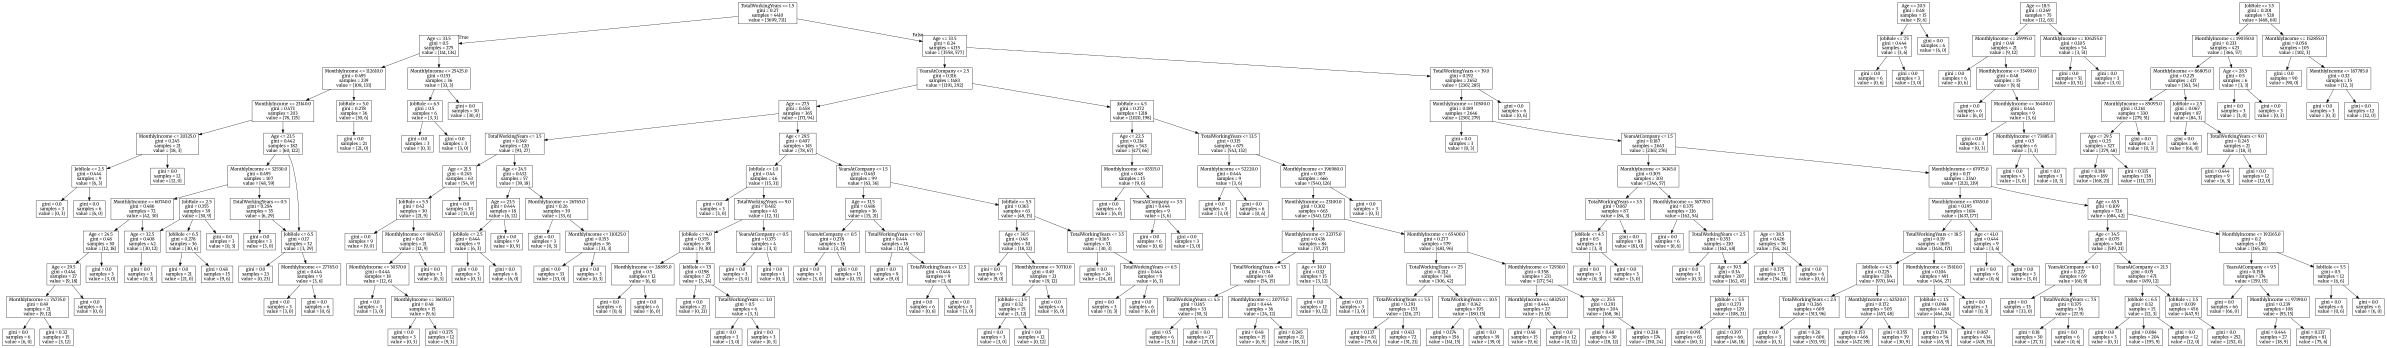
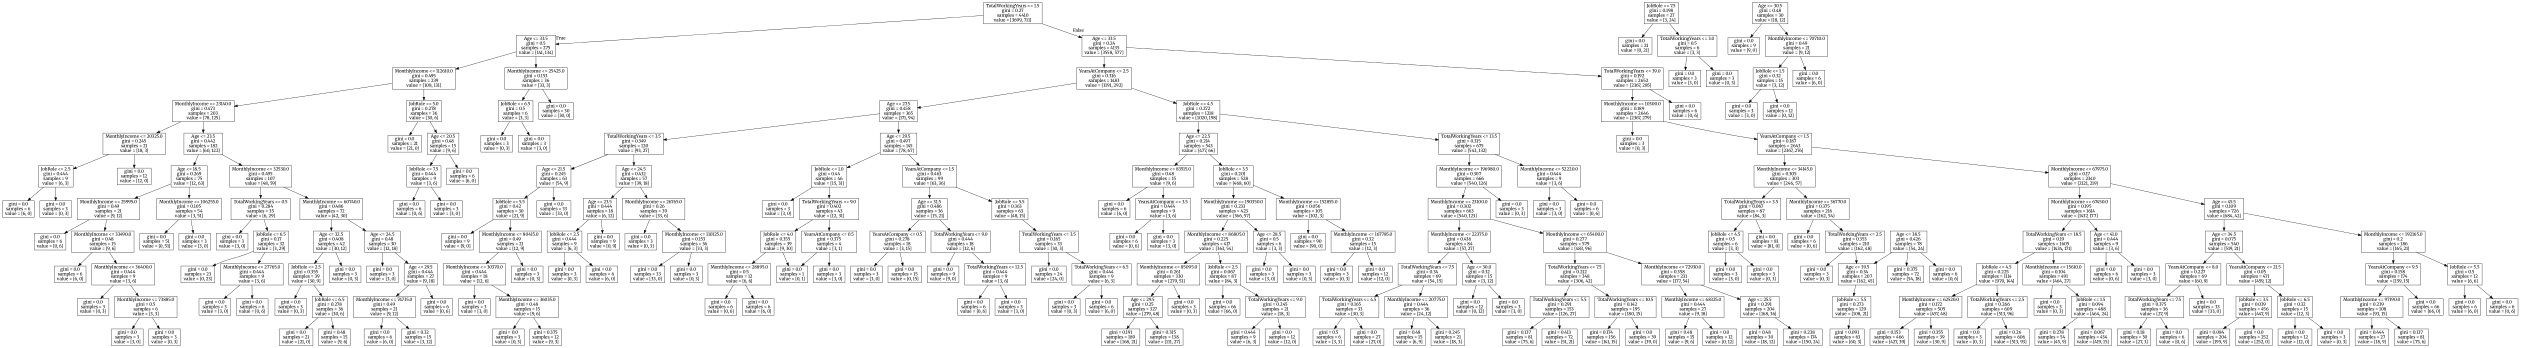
none -> (433, 126)
none -> (1215, 159)
(2093, 176) -> (1121, 337)
(297, 191) -> (197, 159)
(171, 224) -> (320, 257)
(1017, 224) -> none
(697, 256) -> (785, 258)
(2143, 322) -> (2233, 322)
(1729, 337) -> none
